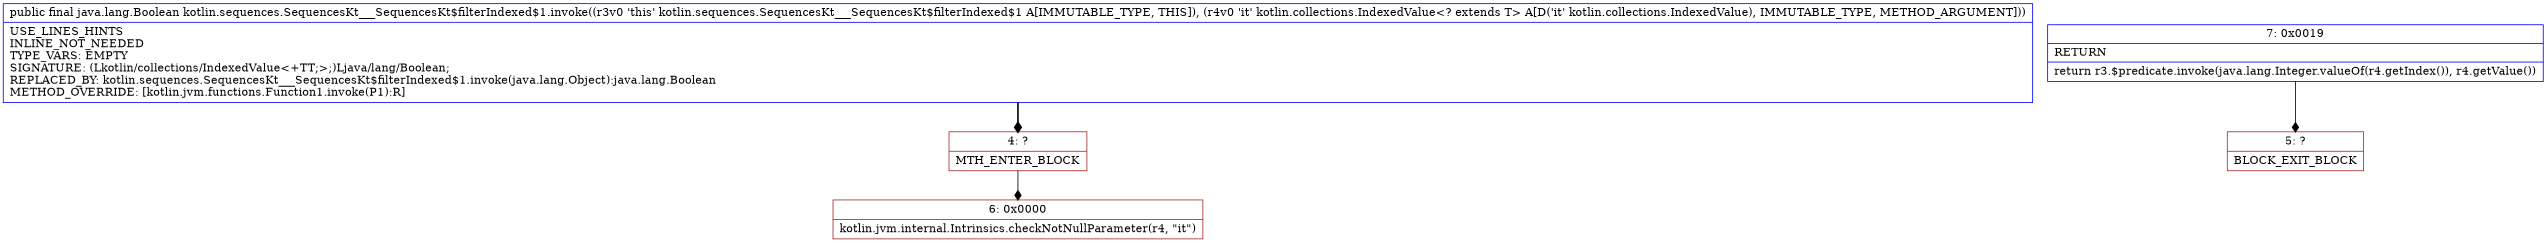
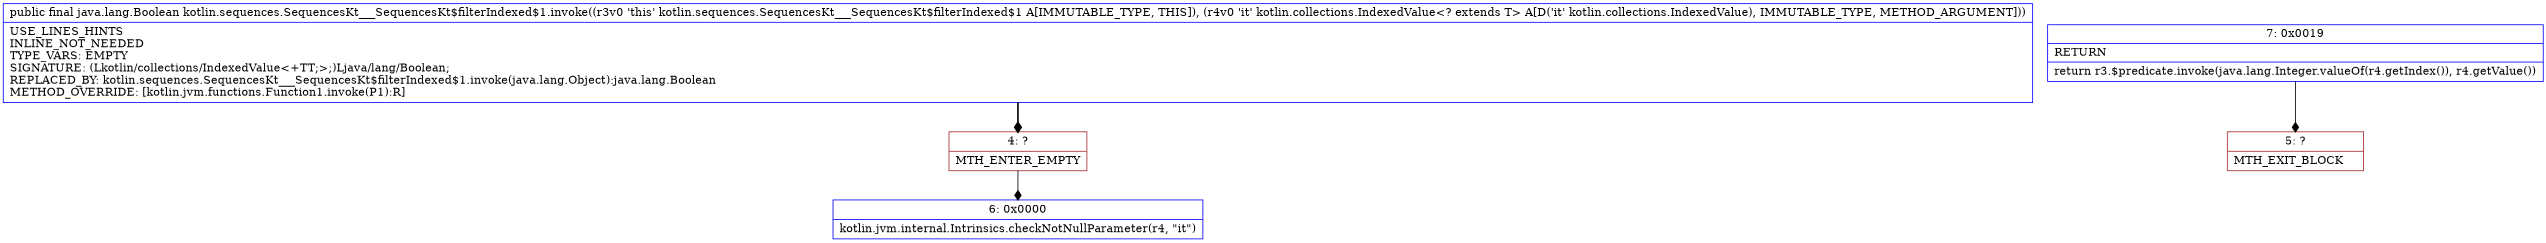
(1018, 161) -> (1018, 161)
(2295, 161) -> (2289, 161)
(1018, 219) -> (1018, 219)
